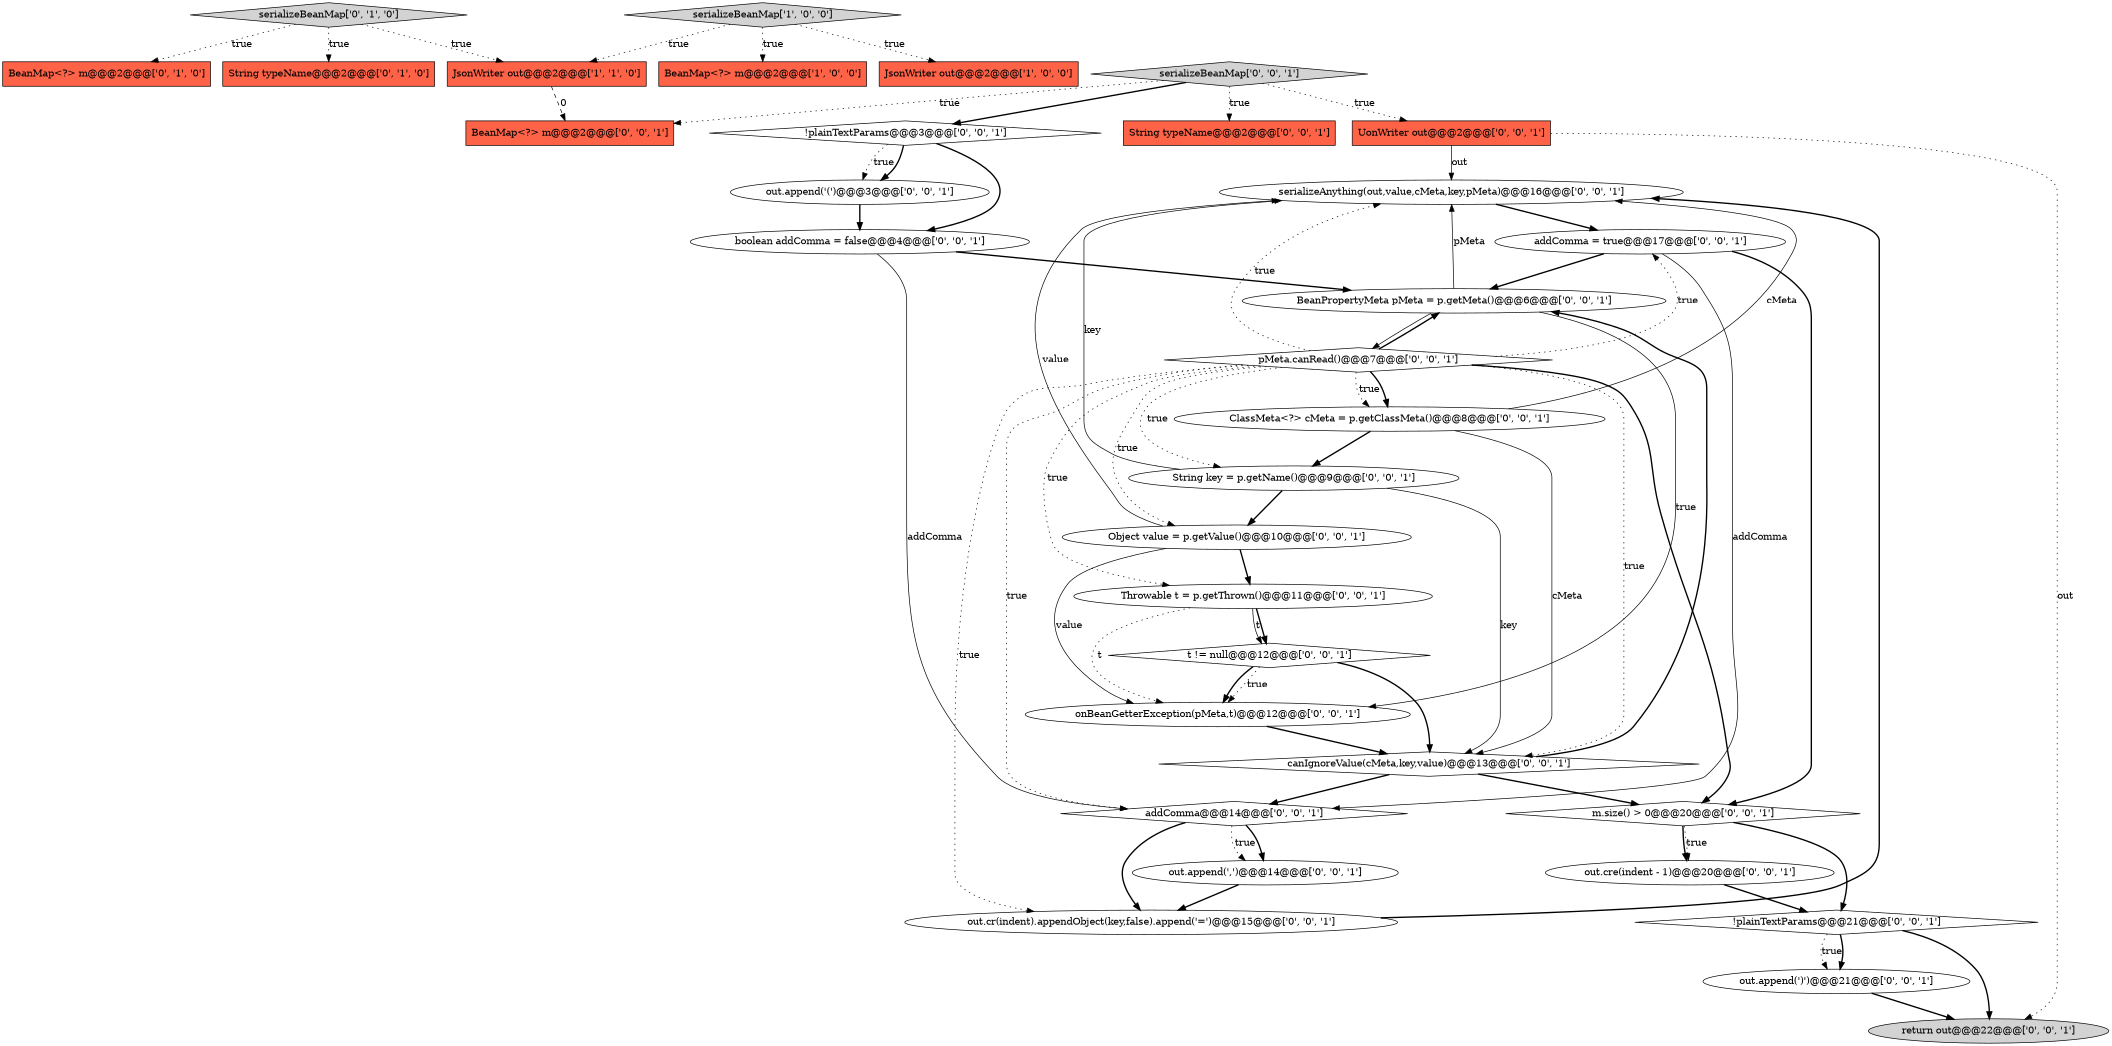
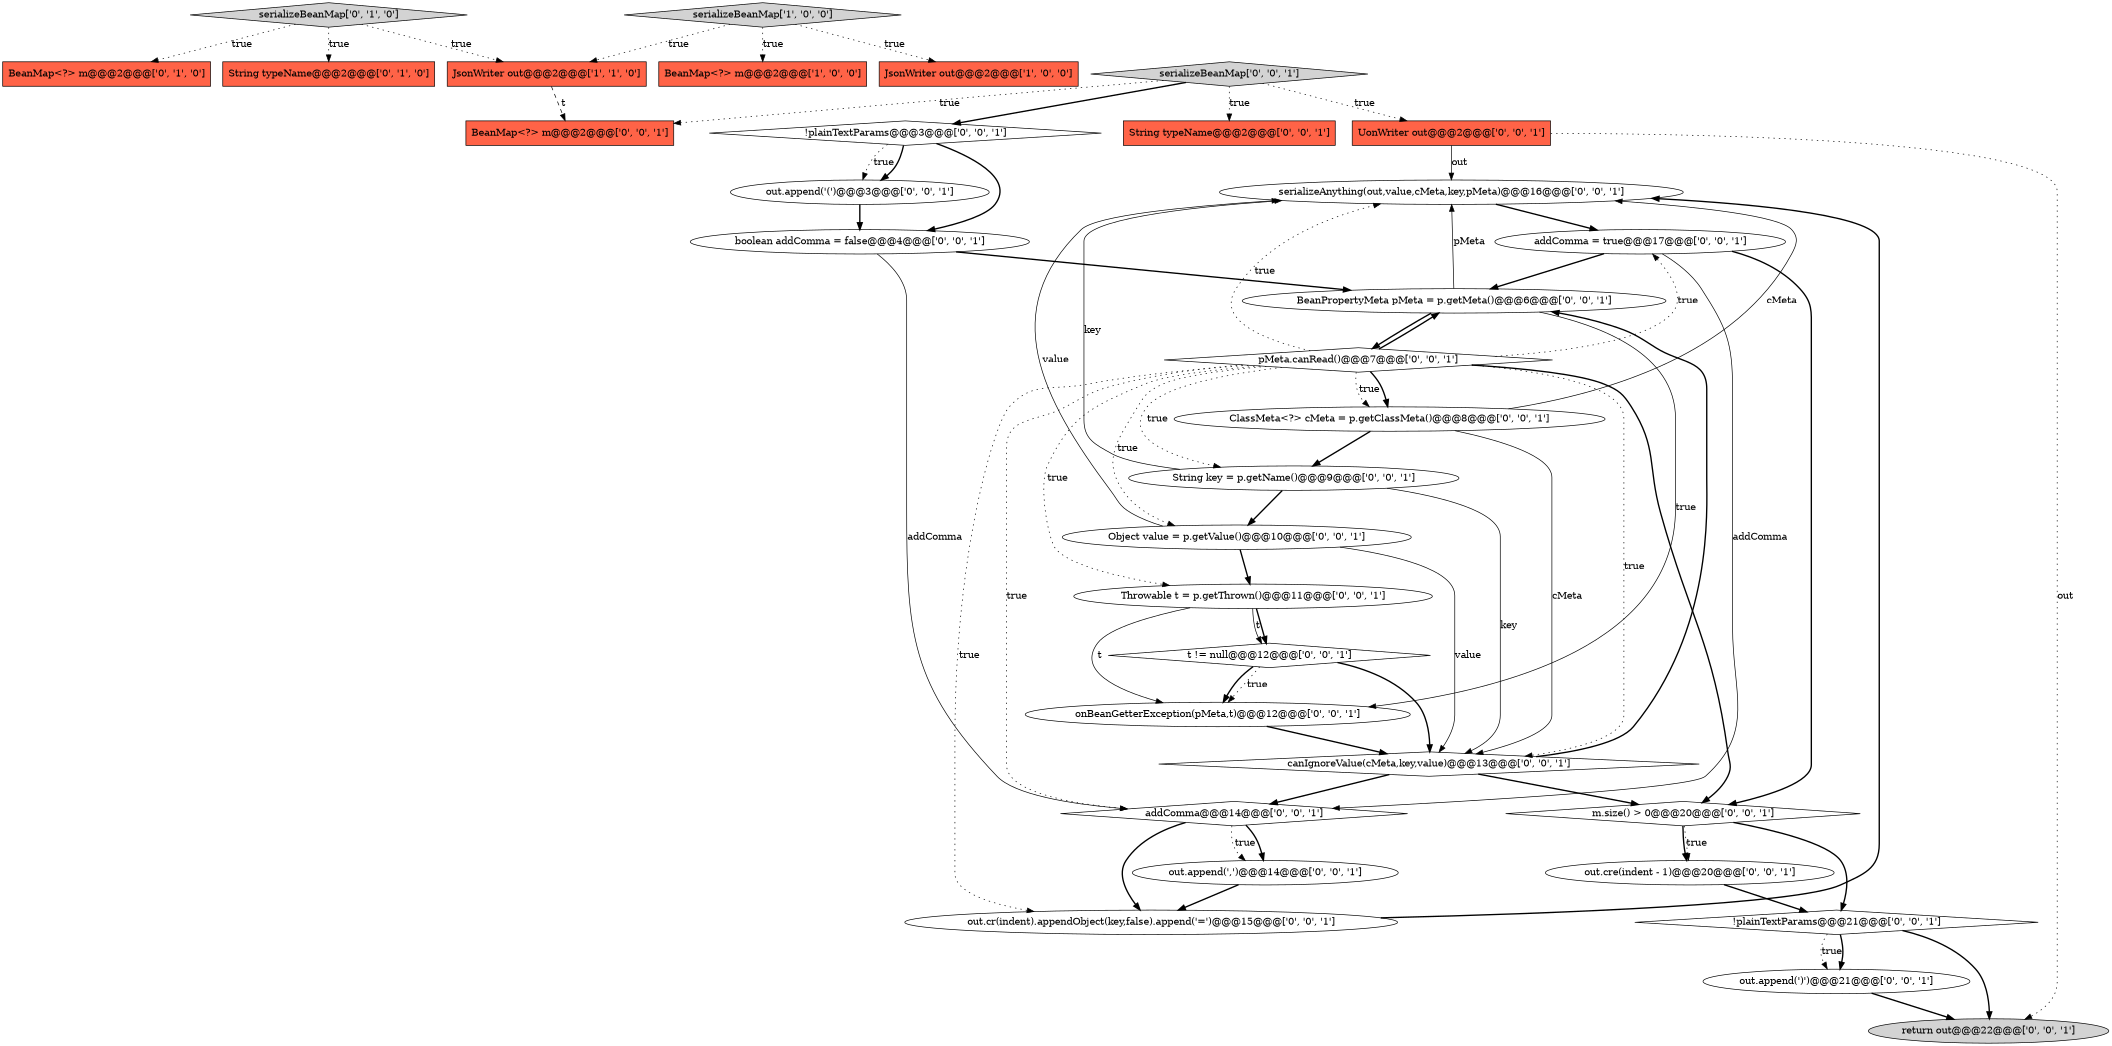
(564, 104) -> (564, 104)
(1405, 329) -> (1405, 329)
(1057, 605) -> (1455, 607)
(1099, 642) -> (1099, 642)
